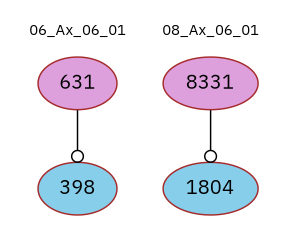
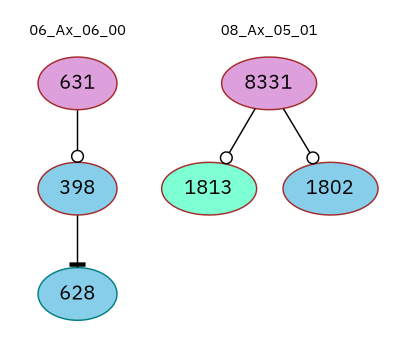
(78, 31) -> (78, 31)
(211, 31) -> (270, 31)
none -> (209, 189)
(211, 189) -> (331, 189)
none -> (78, 294)
